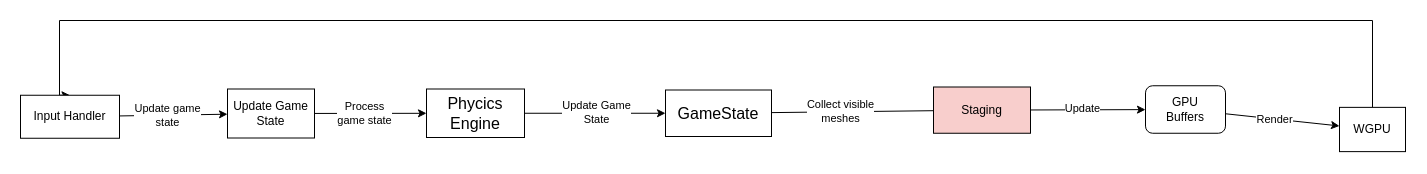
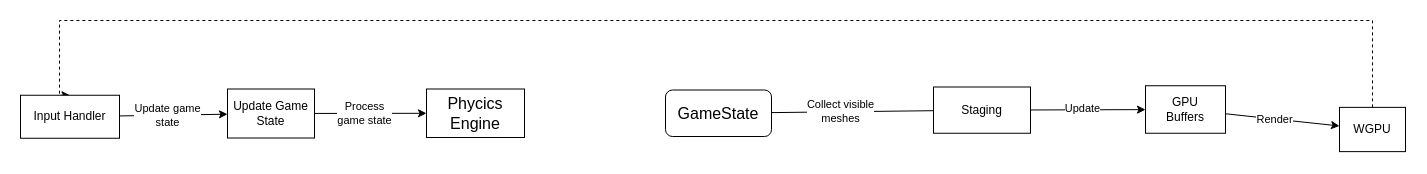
(721, 21) -> (721, 21)
(982, 110) -> (982, 110)
(1186, 110) -> (1186, 110)
(544, 113) -> none
(719, 113) -> (719, 113)
